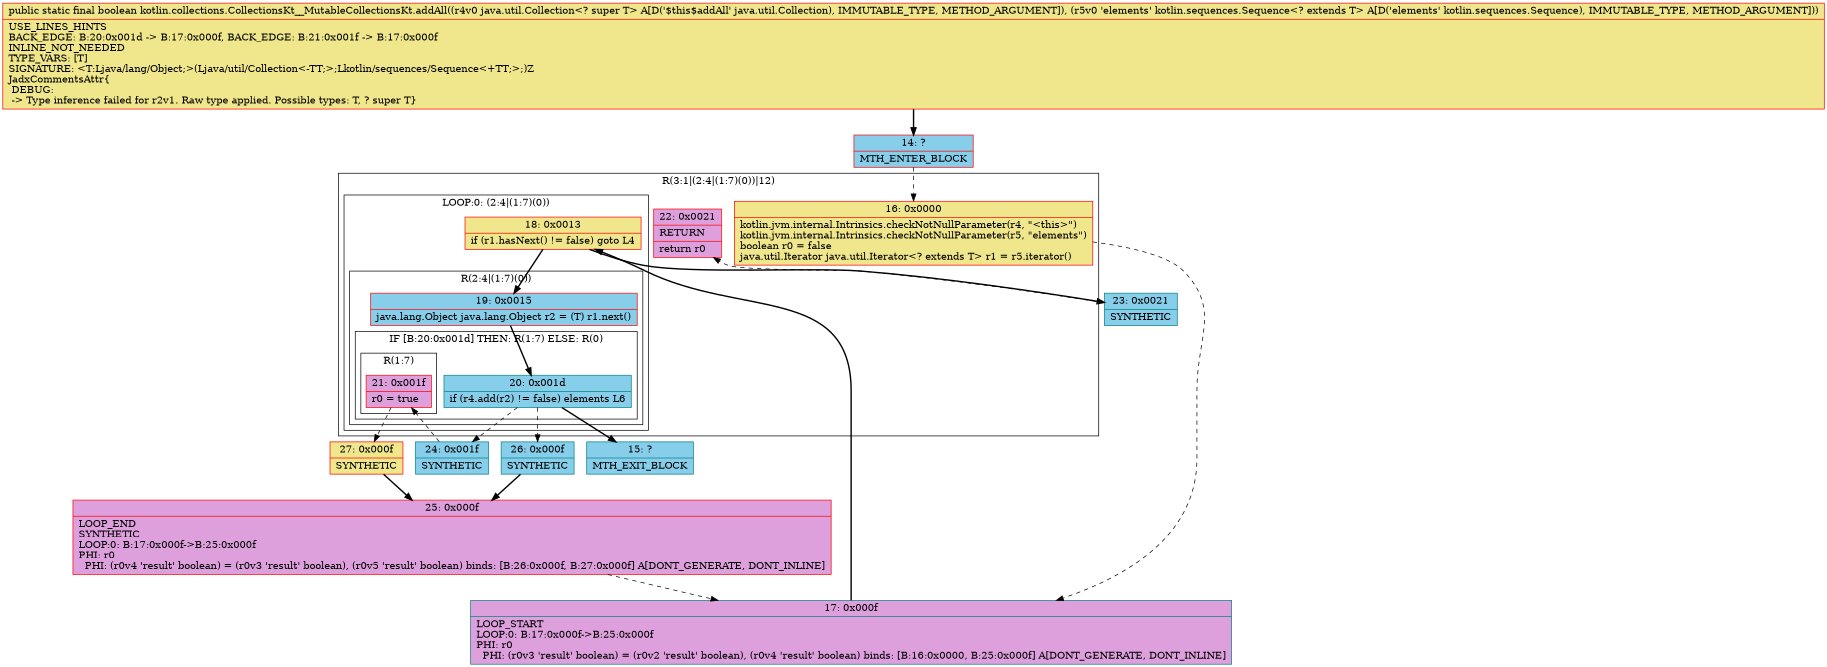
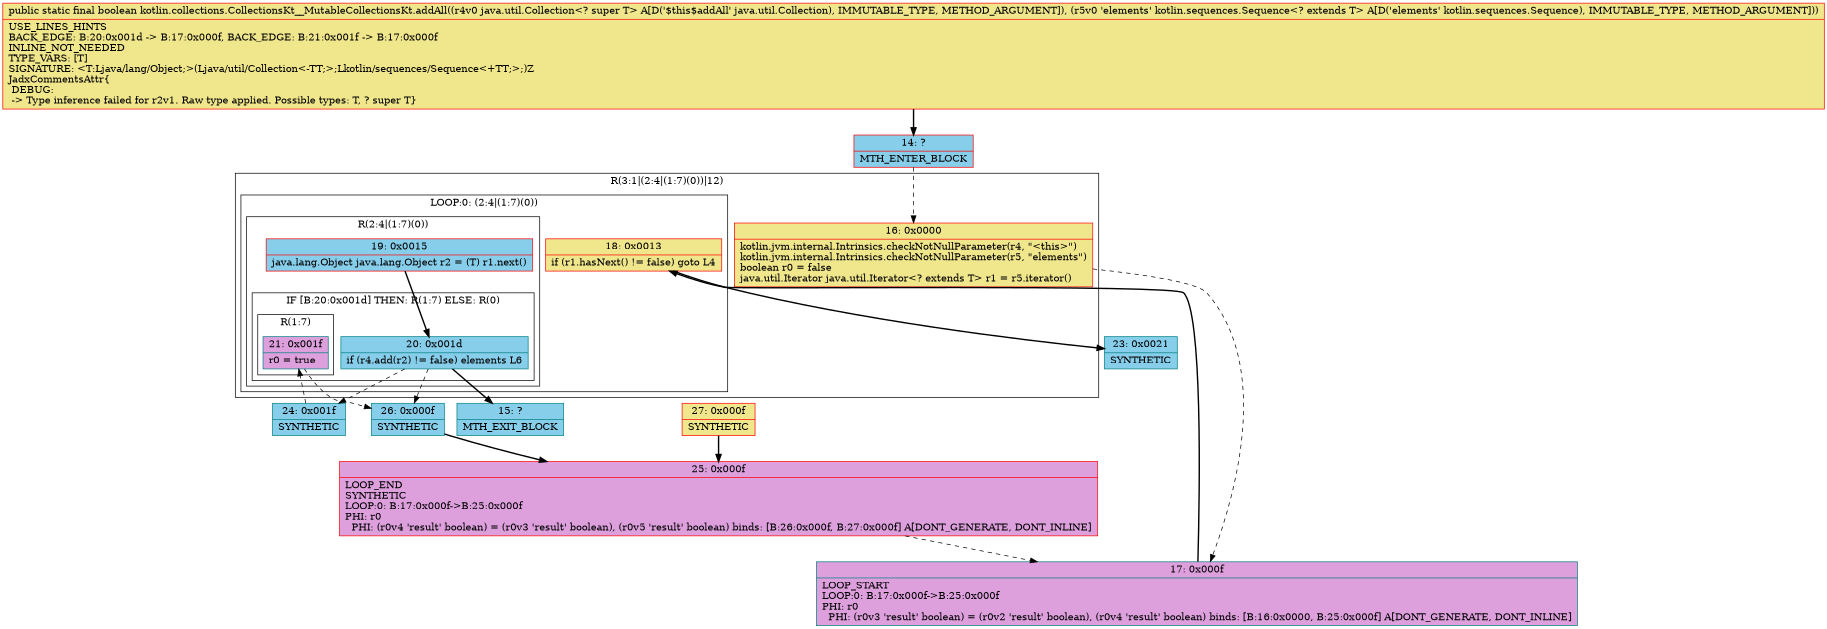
(688, 233) -> none
(532, 266) -> none
(399, 391) -> (296, 353)
(384, 421) -> (329, 396)
